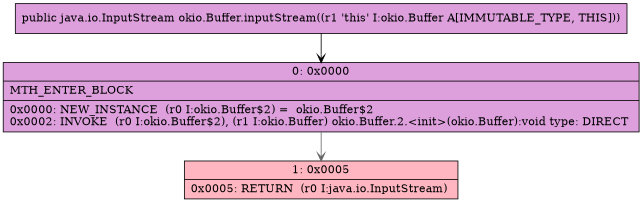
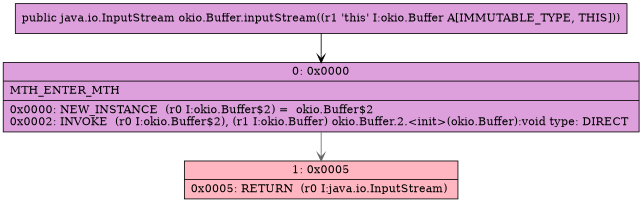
(72, 90) -> (65, 90)
